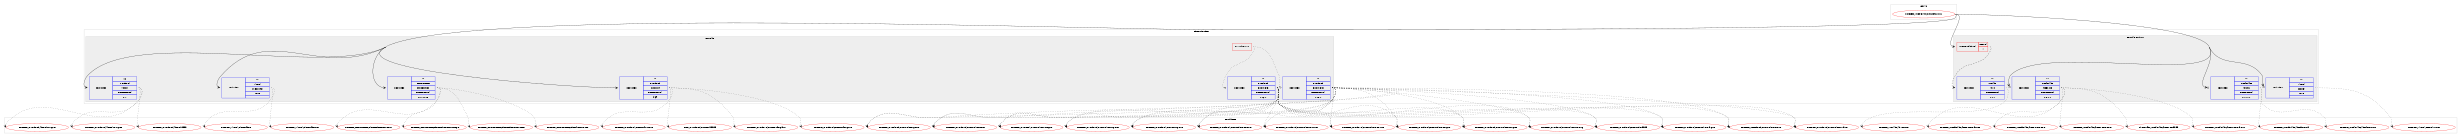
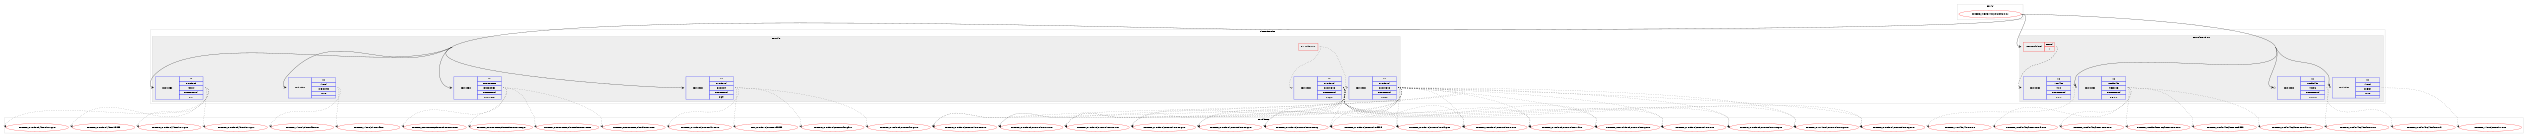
none -> (236, 127)
(899, 127) -> (1628, 127)
(1032, 127) -> (1761, 127)
(1098, 127) -> (1827, 127)
(1164, 127) -> (1894, 127)
(2093, 127) -> (2159, 127)
(2159, 127) -> (2225, 127)
